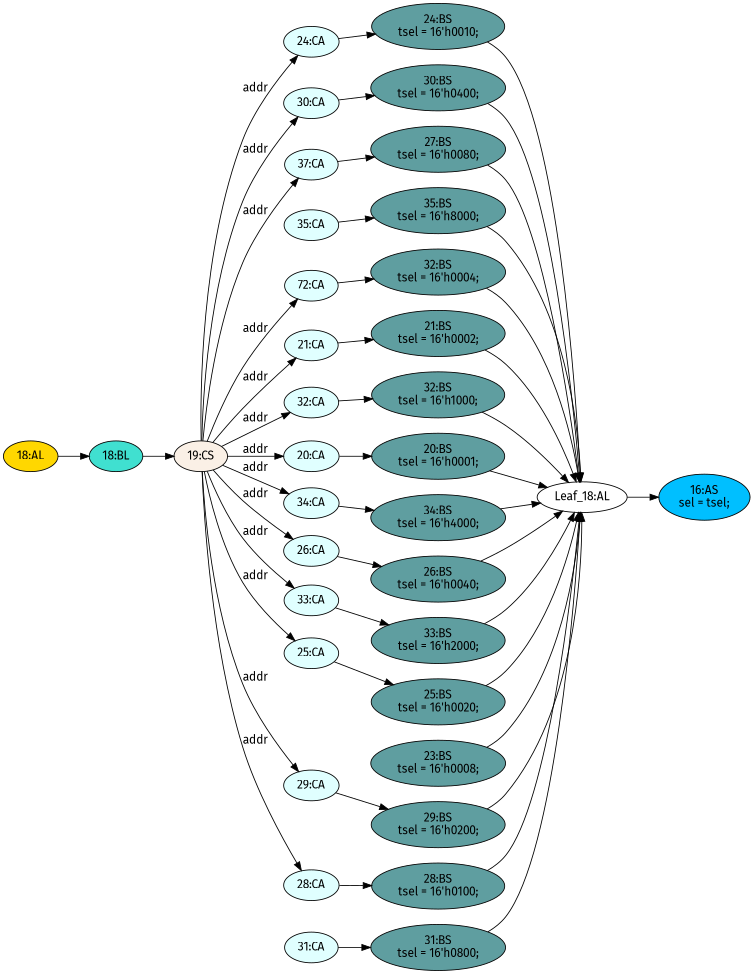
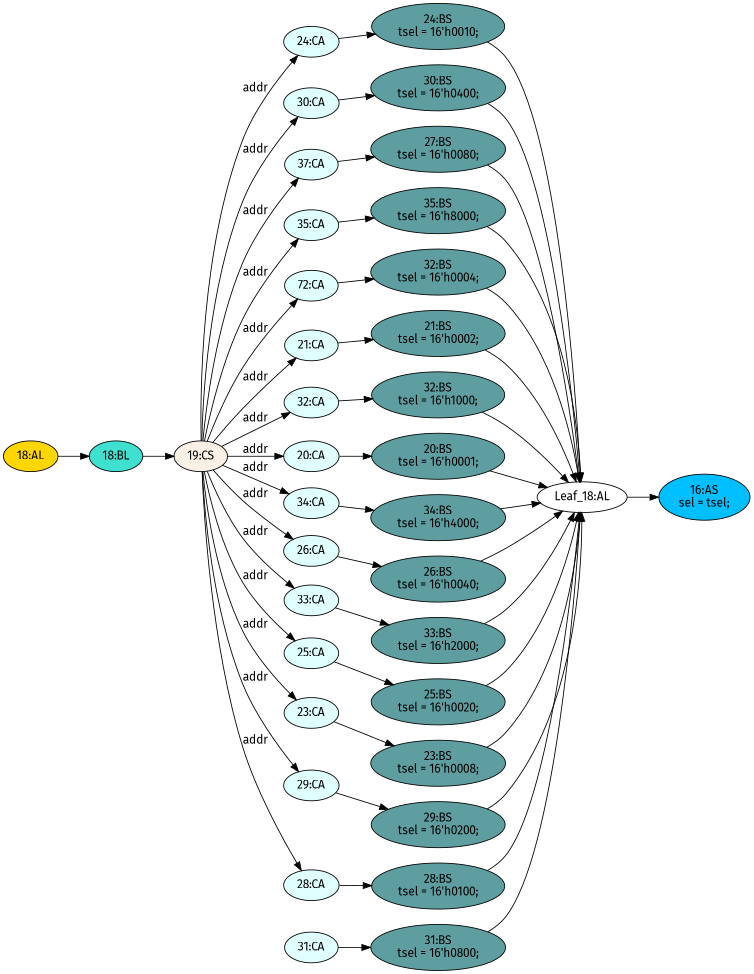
none -> (235, 337)
none -> (311, 713)
